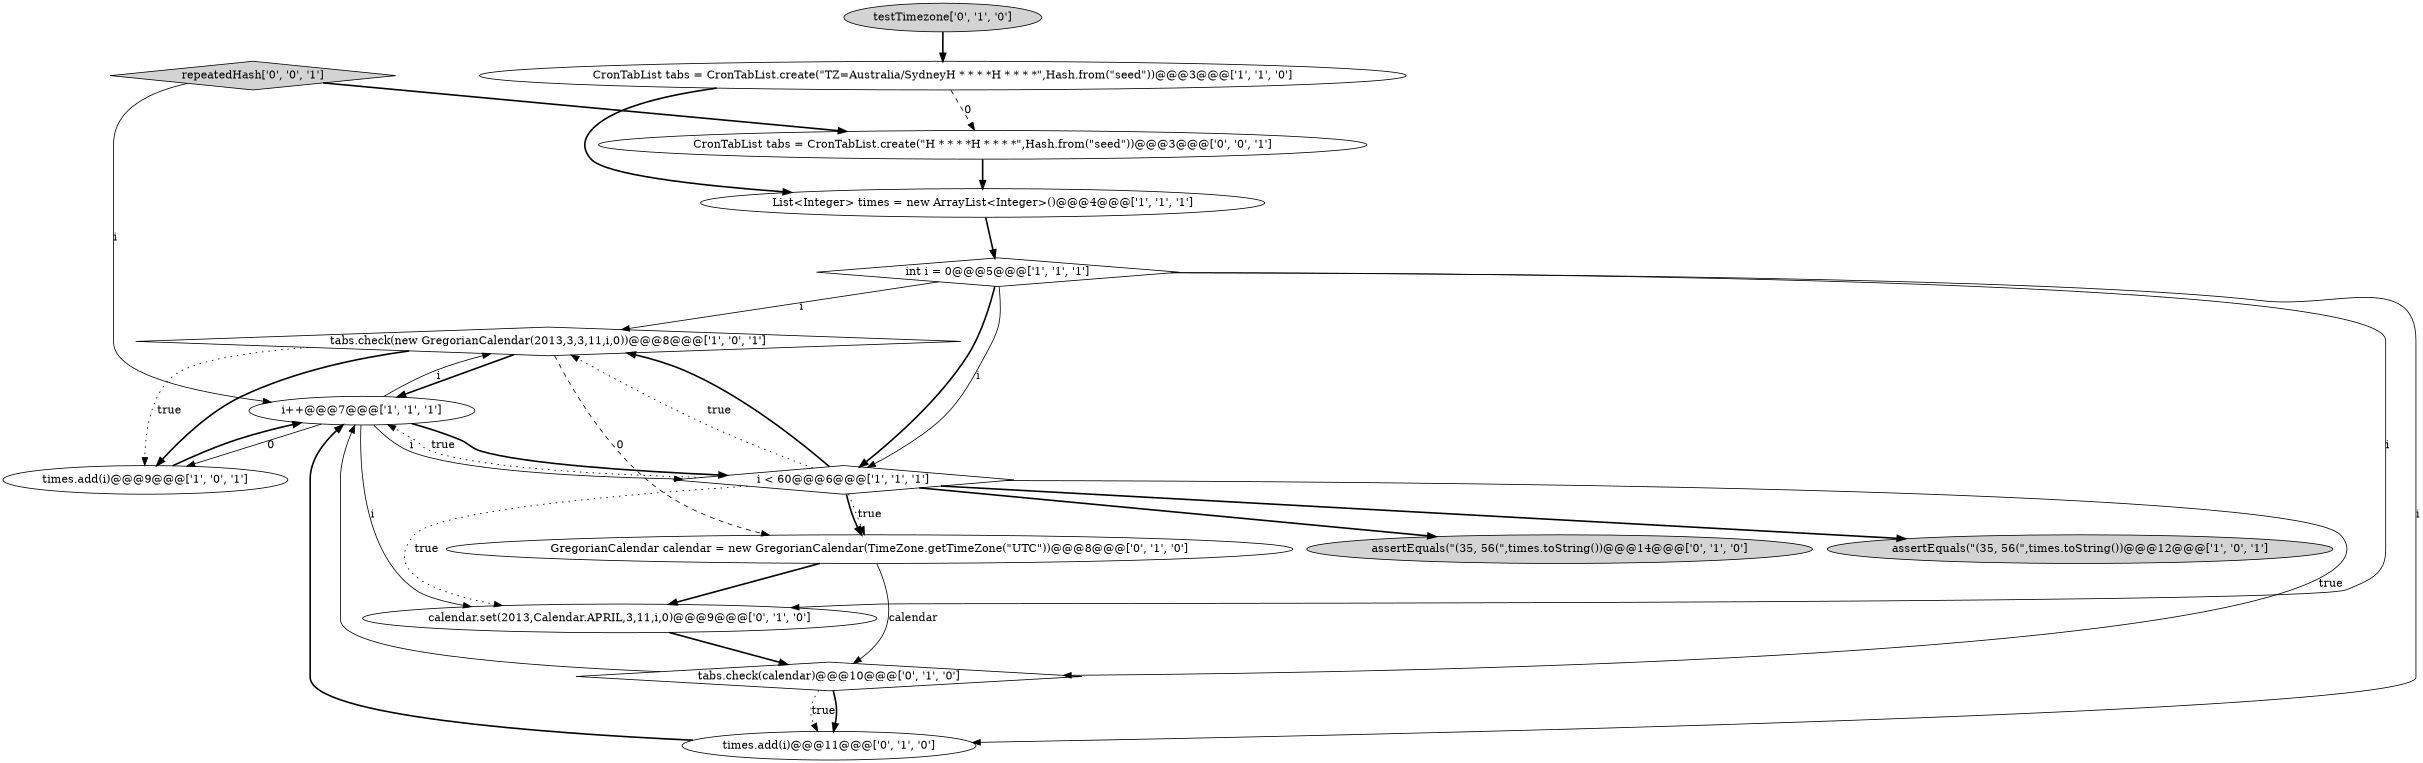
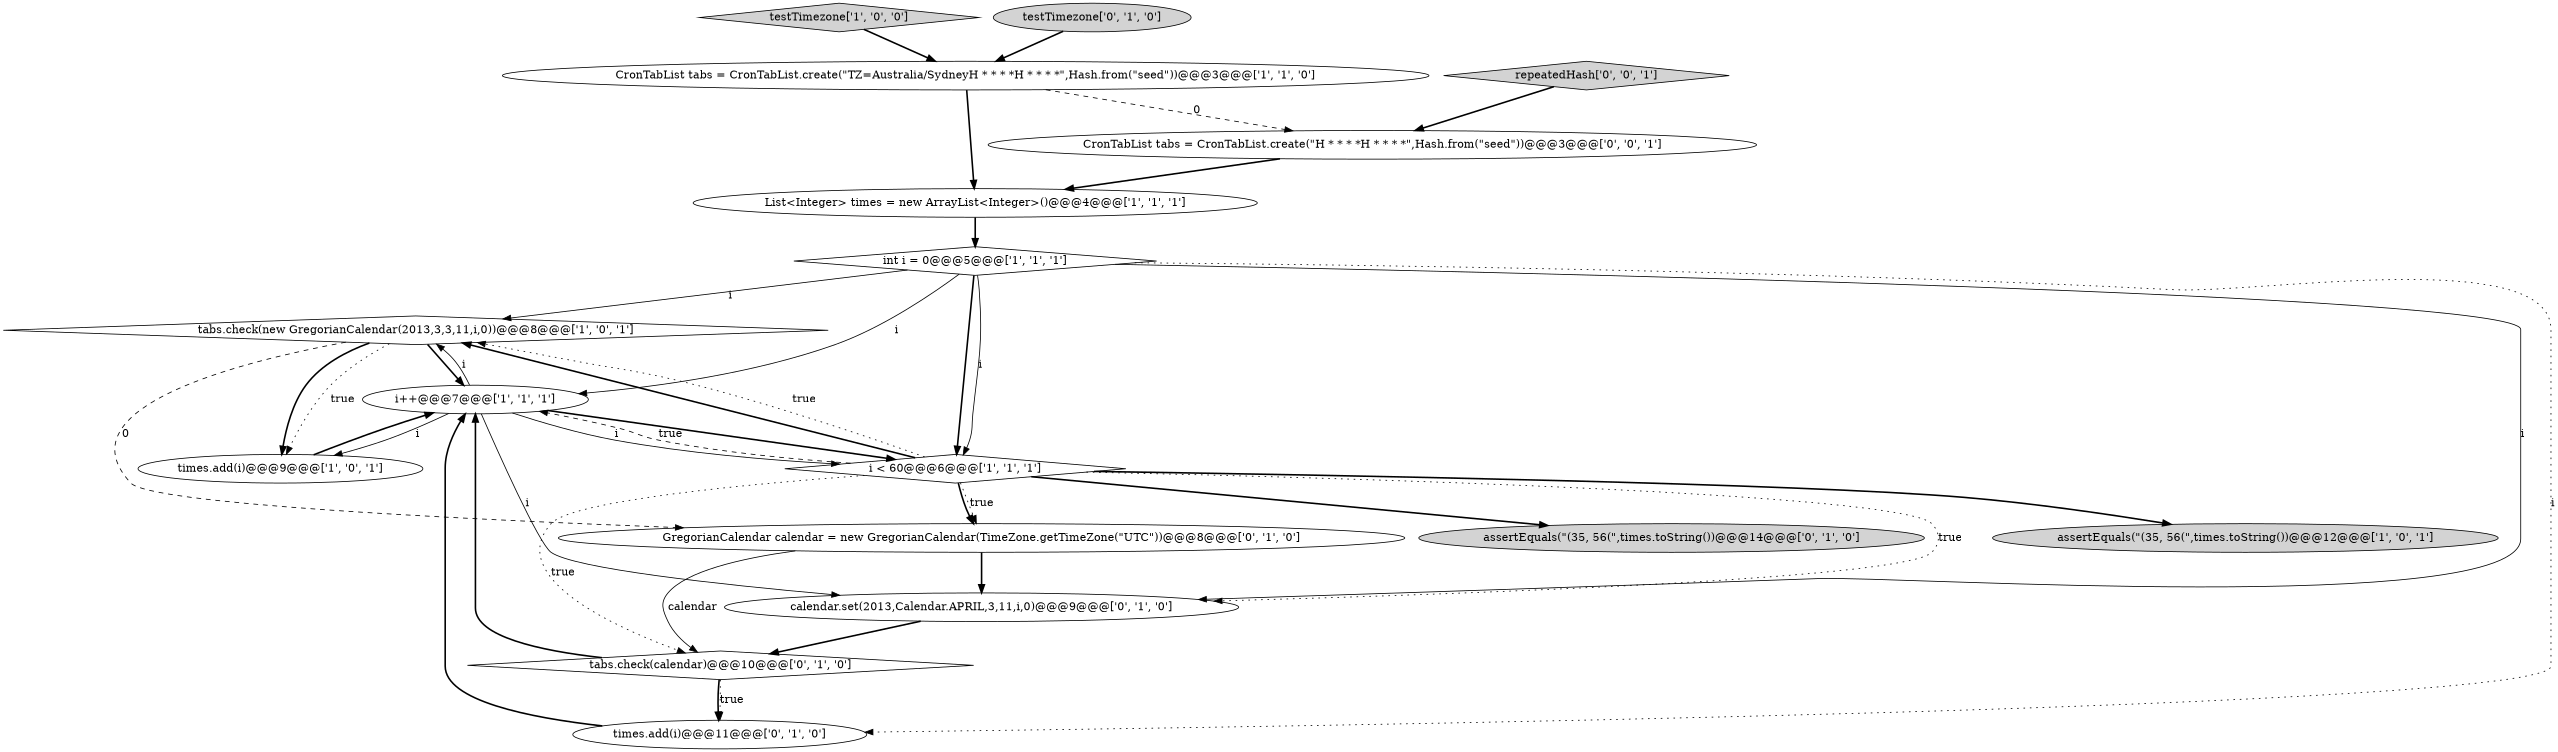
none -> (839, 18)
(114, 276) -> (782, 361)
(271, 445) -> (418, 434)
(466, 460) -> (697, 447)
(2329, 531) -> (604, 505)
(2416, 592) -> (2551, 620)
(402, 648) -> (475, 587)
